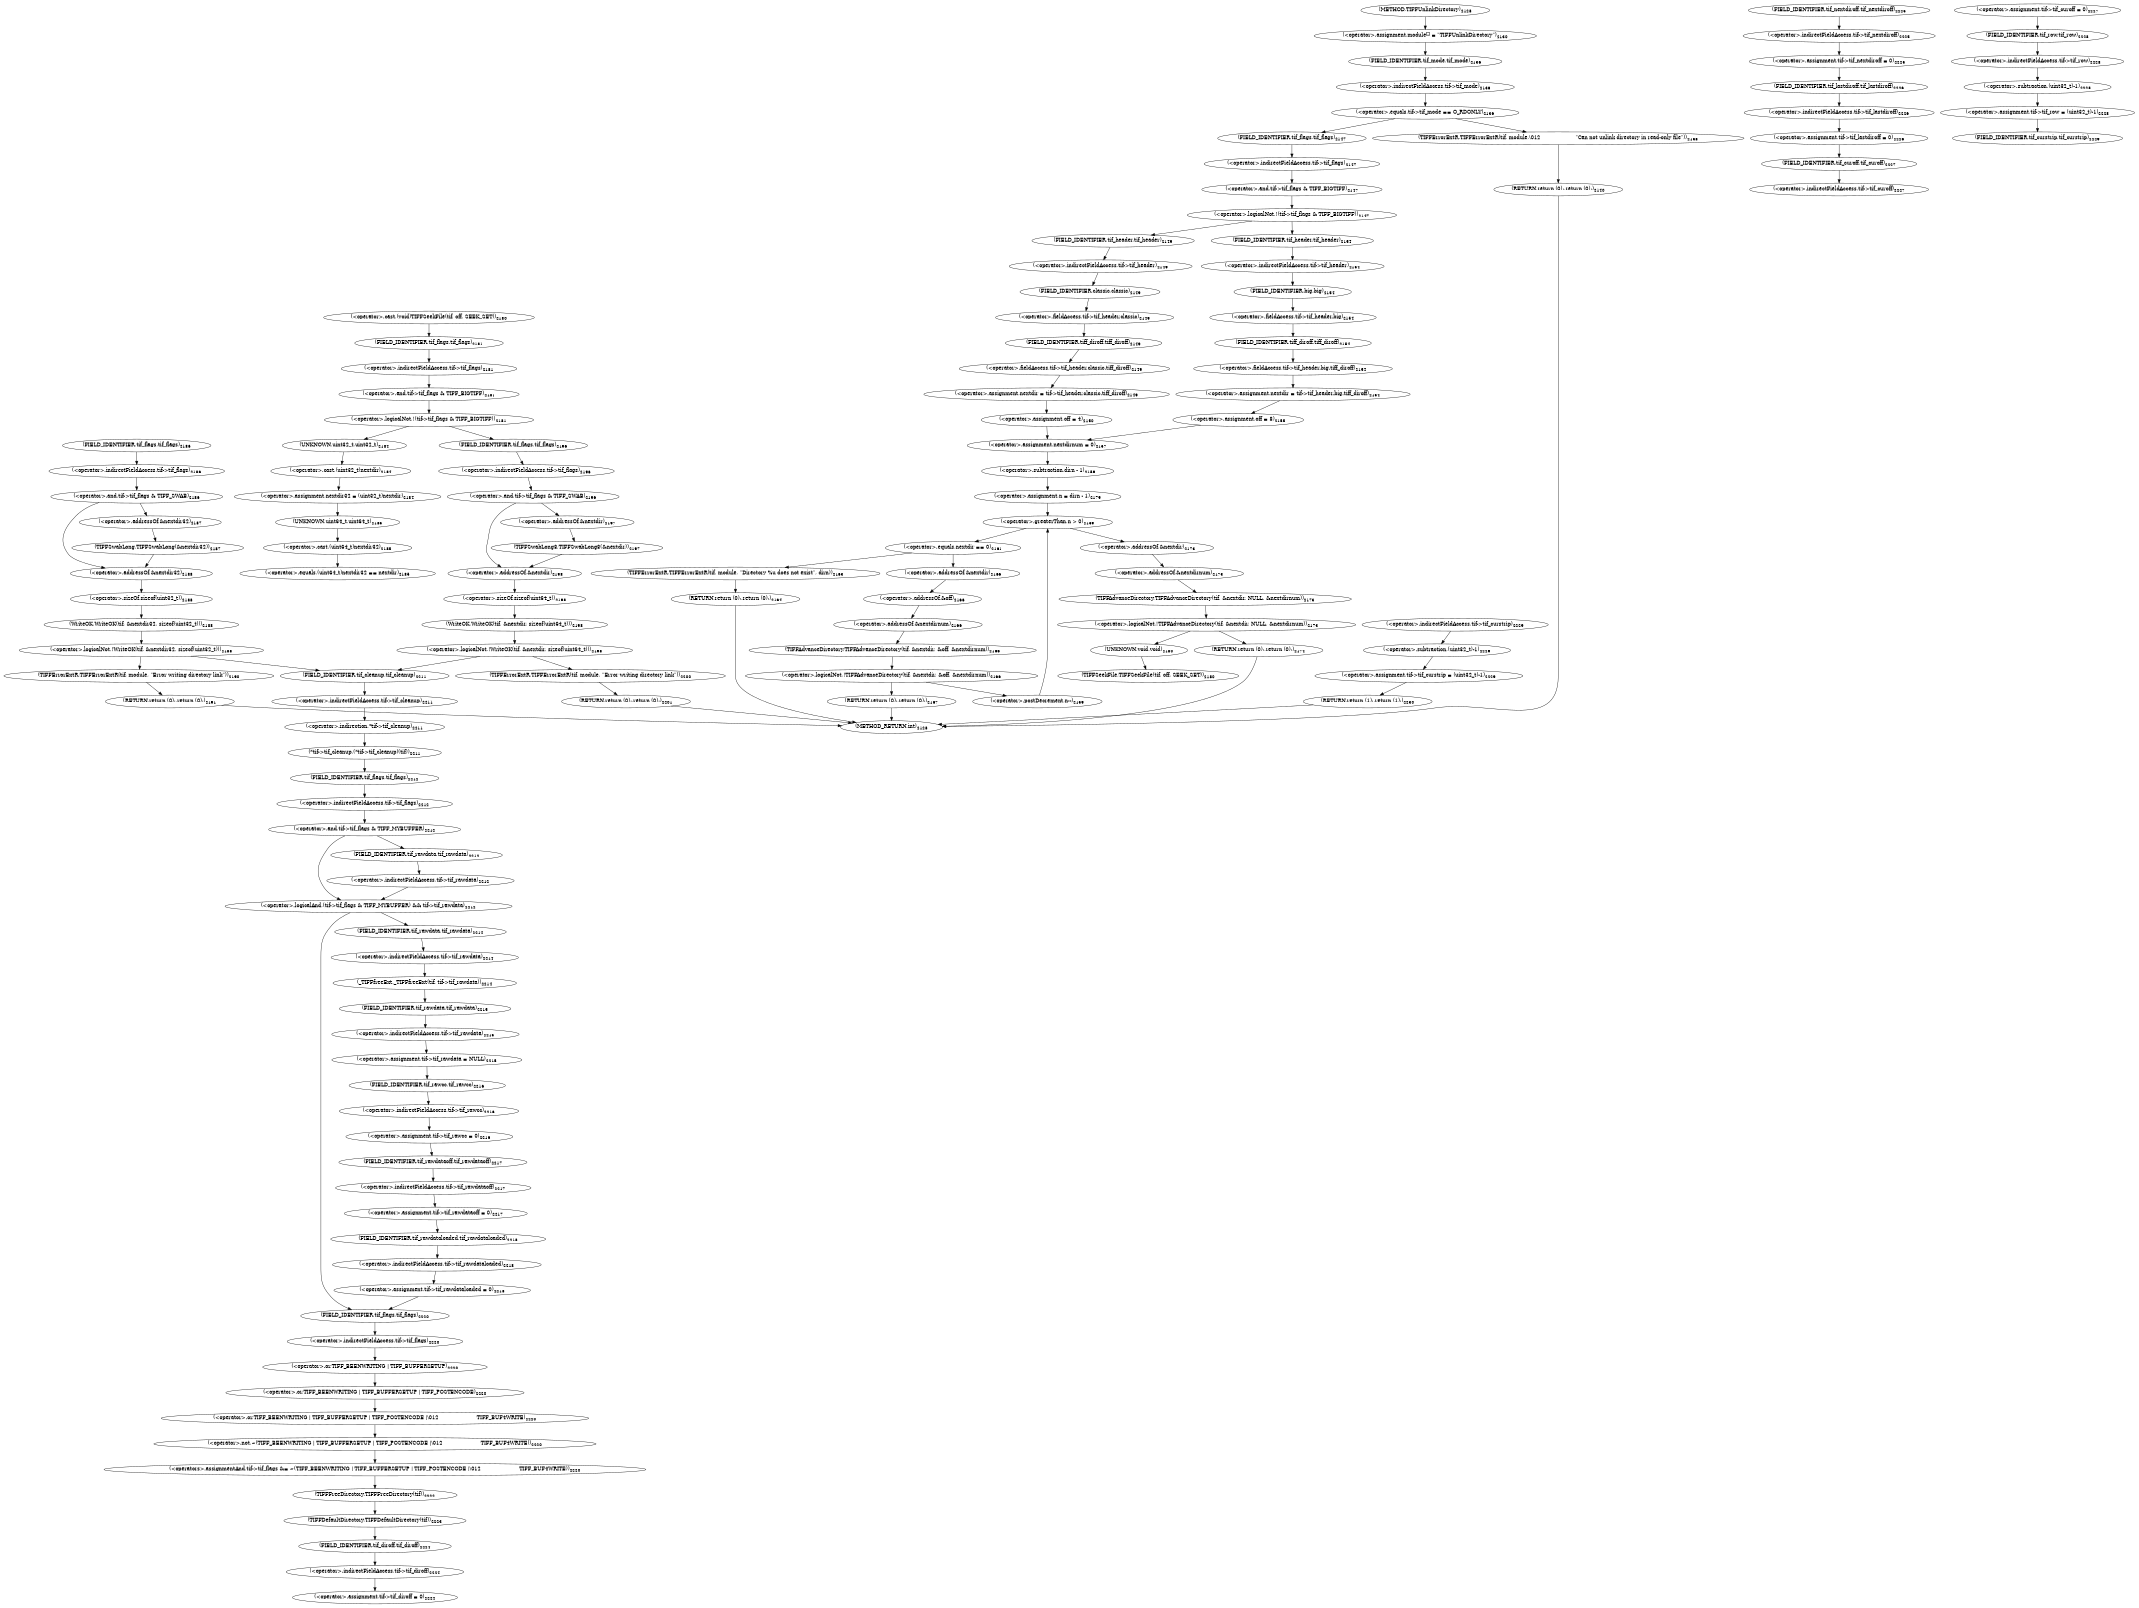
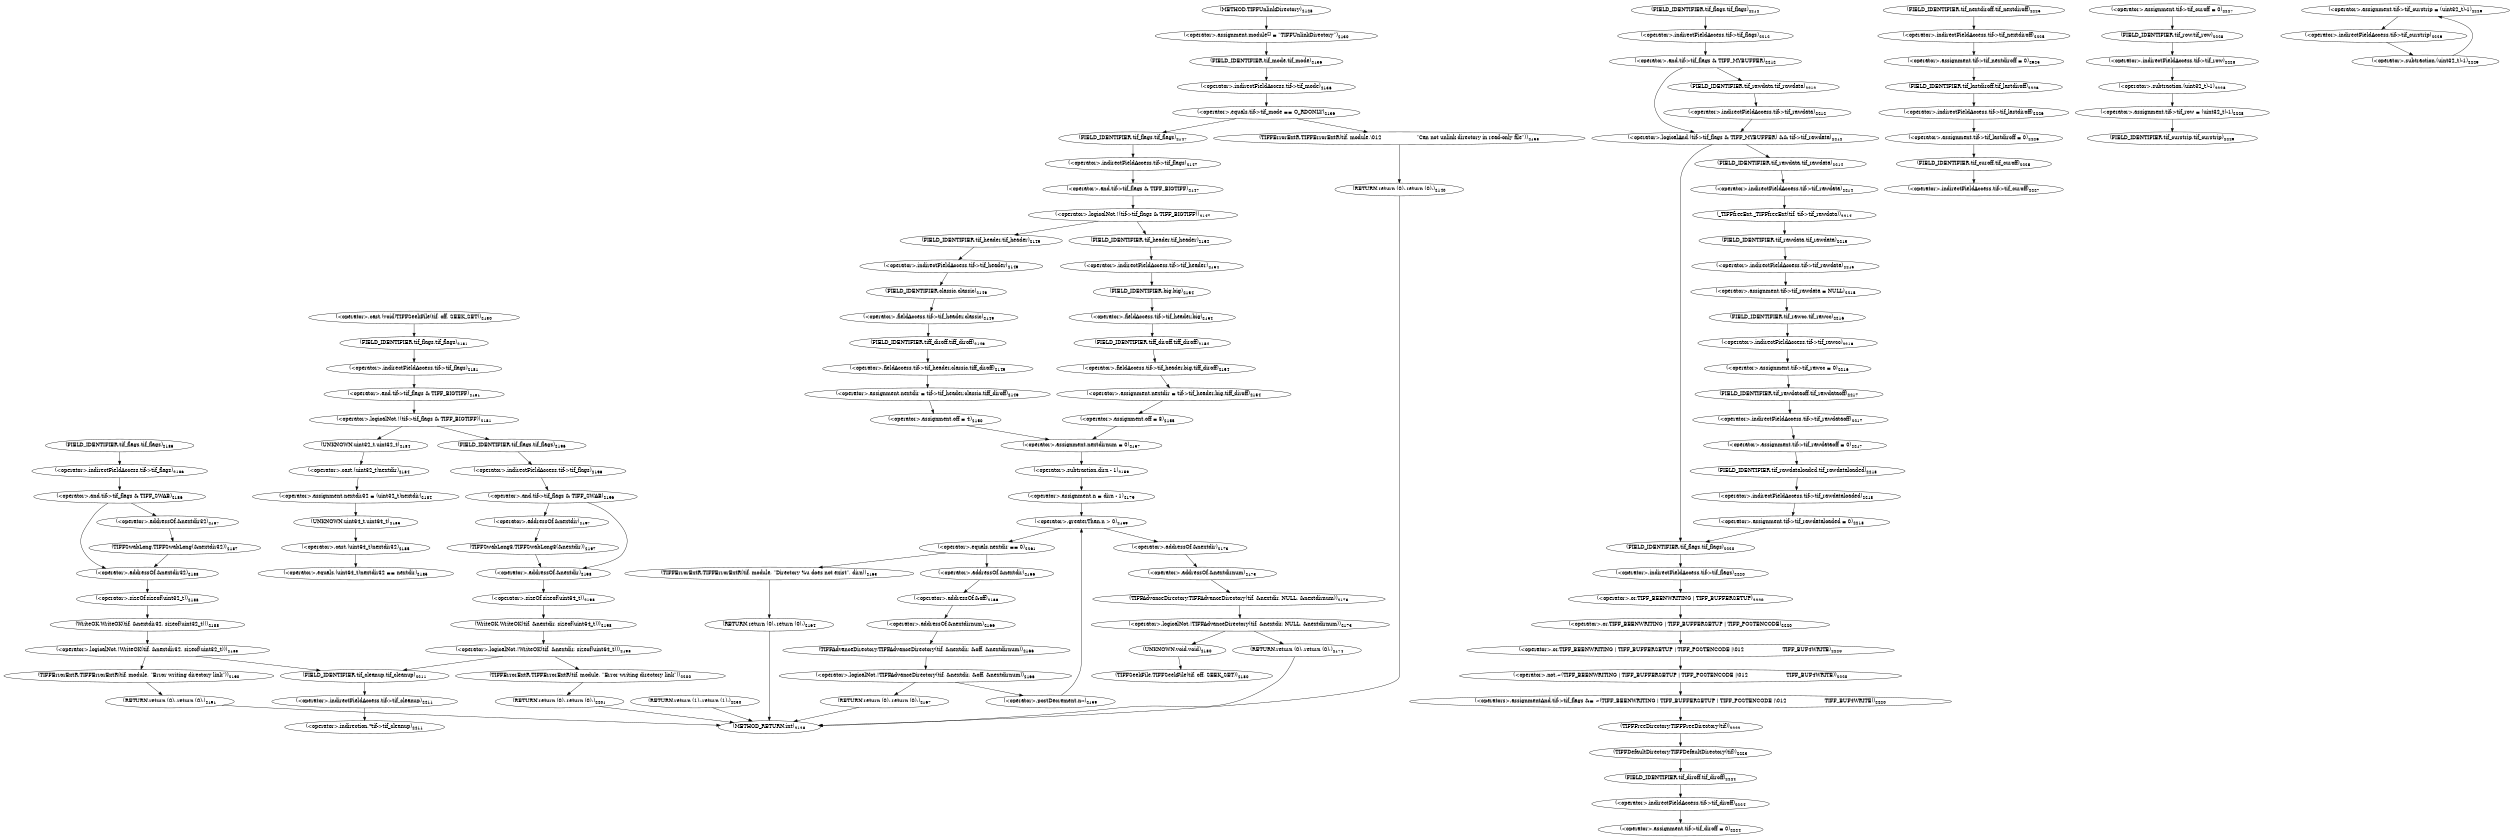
(1900, 61) -> (2035, 61)
(1891, 163) -> (2025, 163)
(997, 547) -> (1031, 547)
(1395, 688) -> (2391, 22)
(365, 753) -> none
